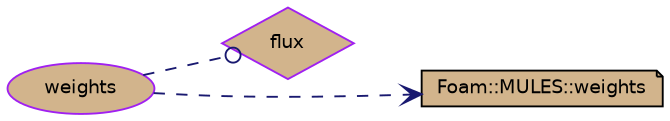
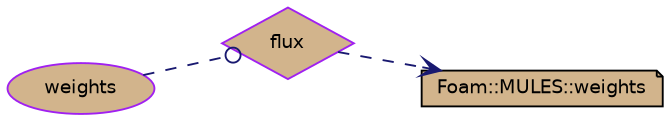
(278, 97) -> (380, 60)
